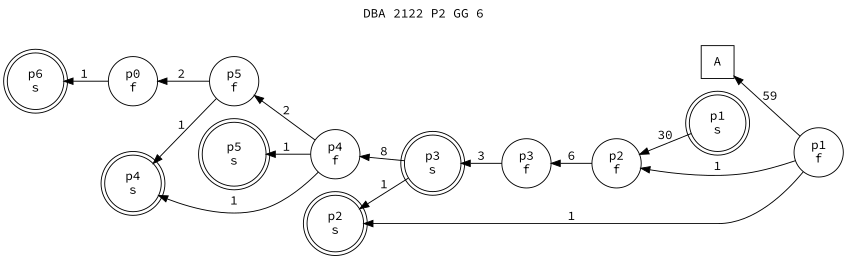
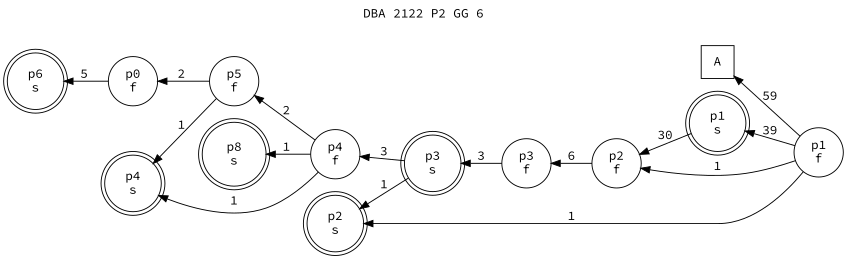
(84, 74) -> (84, 74)
none -> (775, 140)
(384, 152) -> (384, 152)
(234, 154) -> (234, 154)
